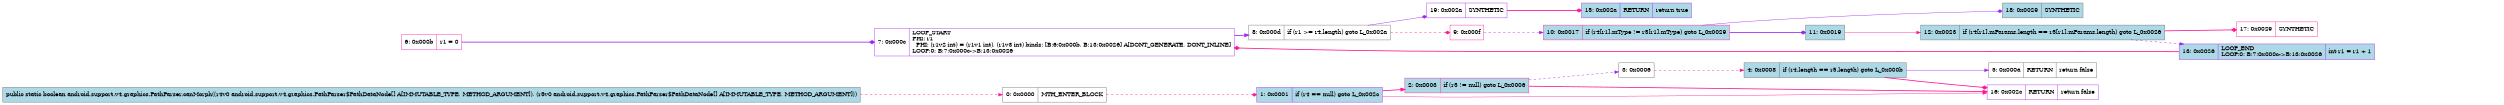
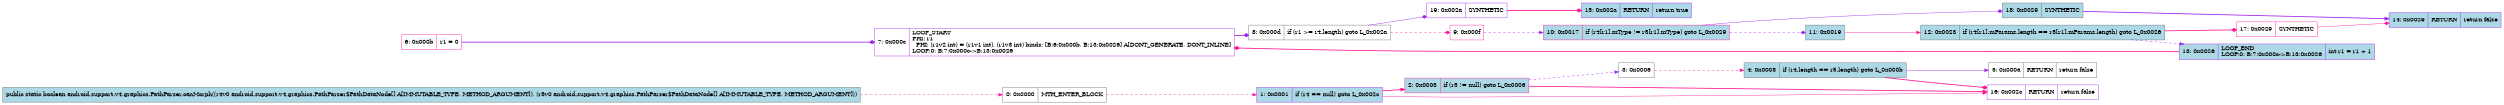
none -> (2445, 20)
(1765, 33) -> (1765, 33)
(1239, 35) -> (1239, 35)
(1179, 95) -> (1179, 95)
